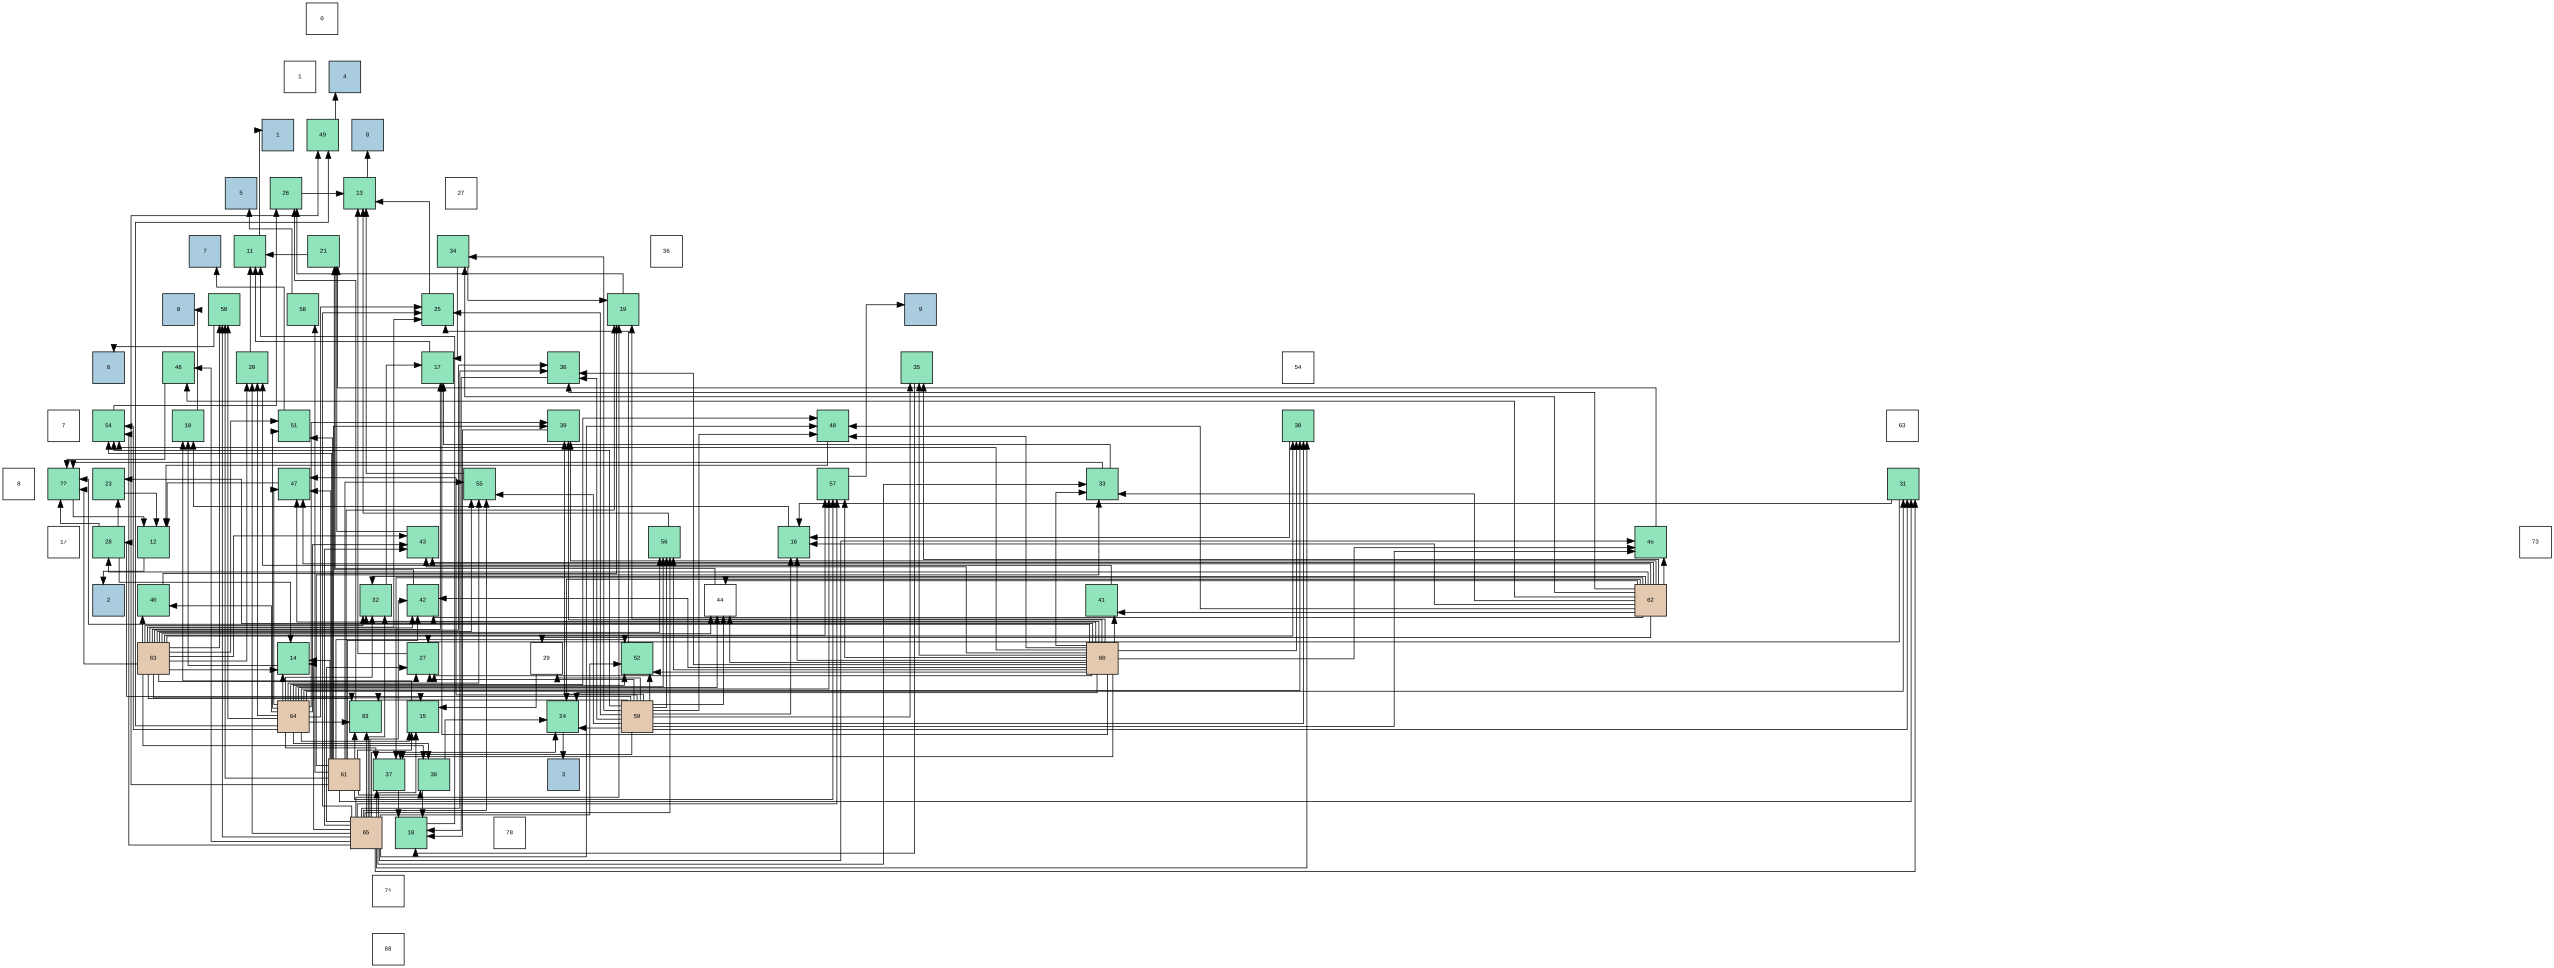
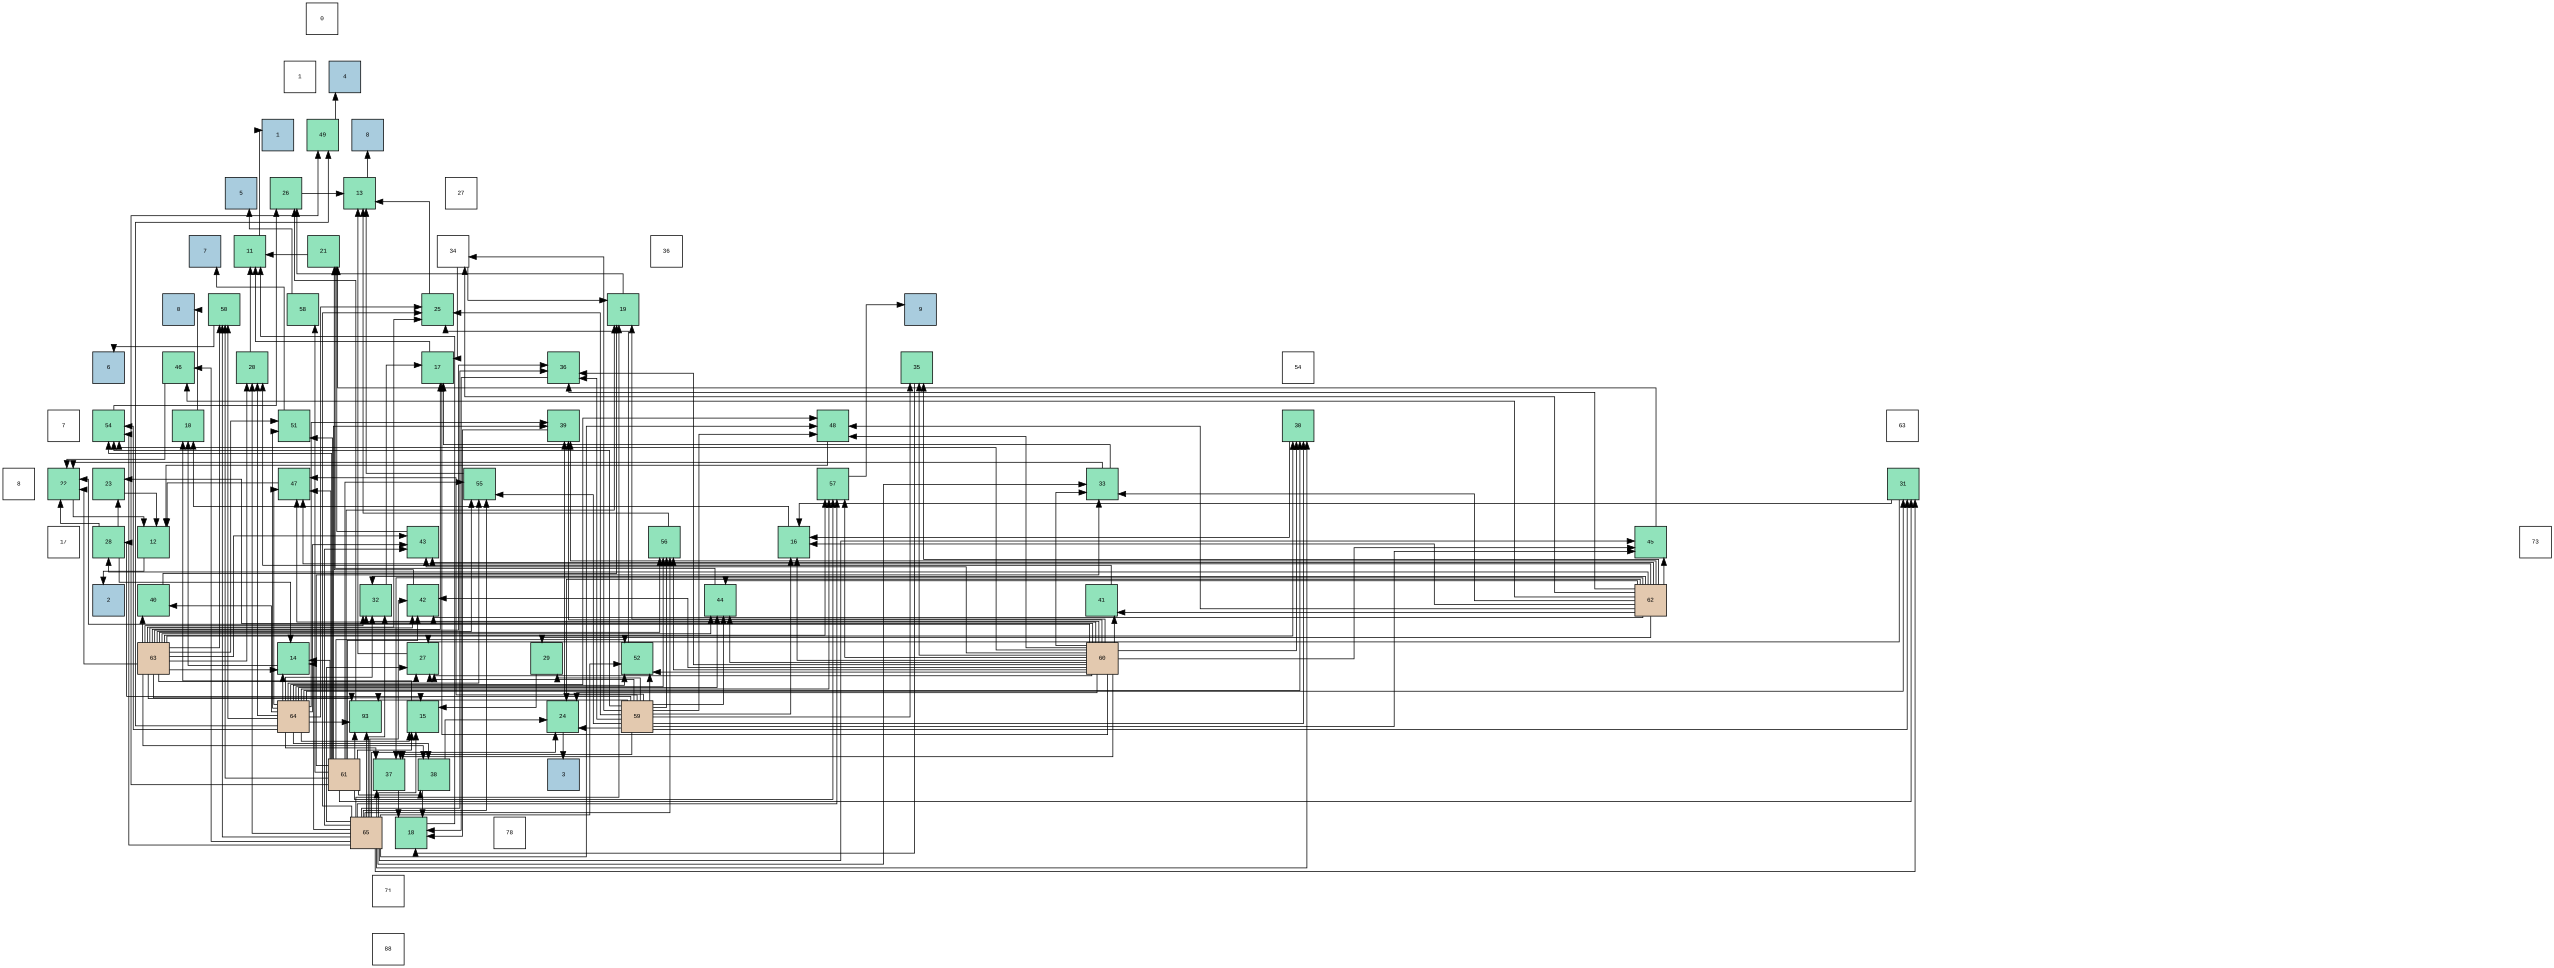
(453, 251) -> (453, 251)
(720, 600) -> (720, 600)
(547, 658) -> (547, 658)
